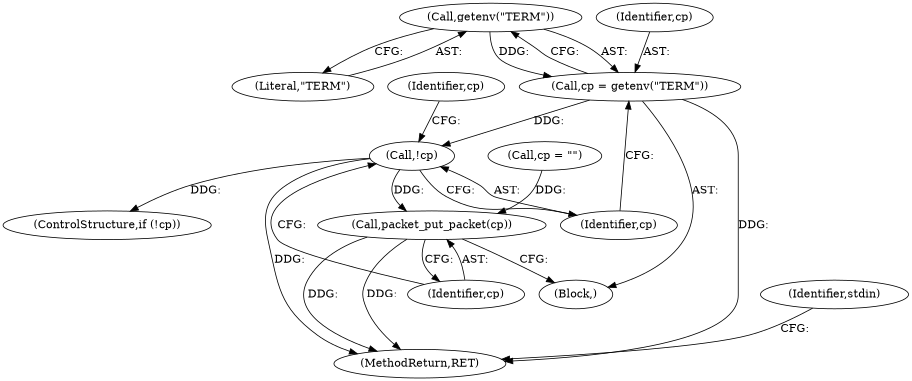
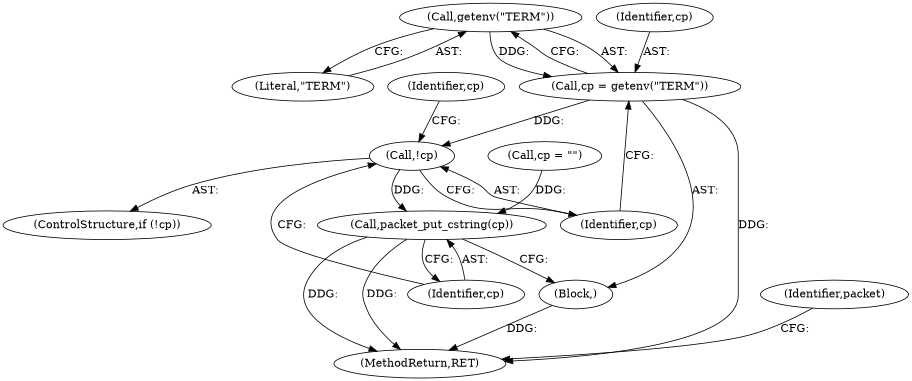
(207, 191) -> (207, 191)
(432, 225) -> (432, 225)
(268, 238) -> (504, 326)
(835, 294) -> (835, 294)
